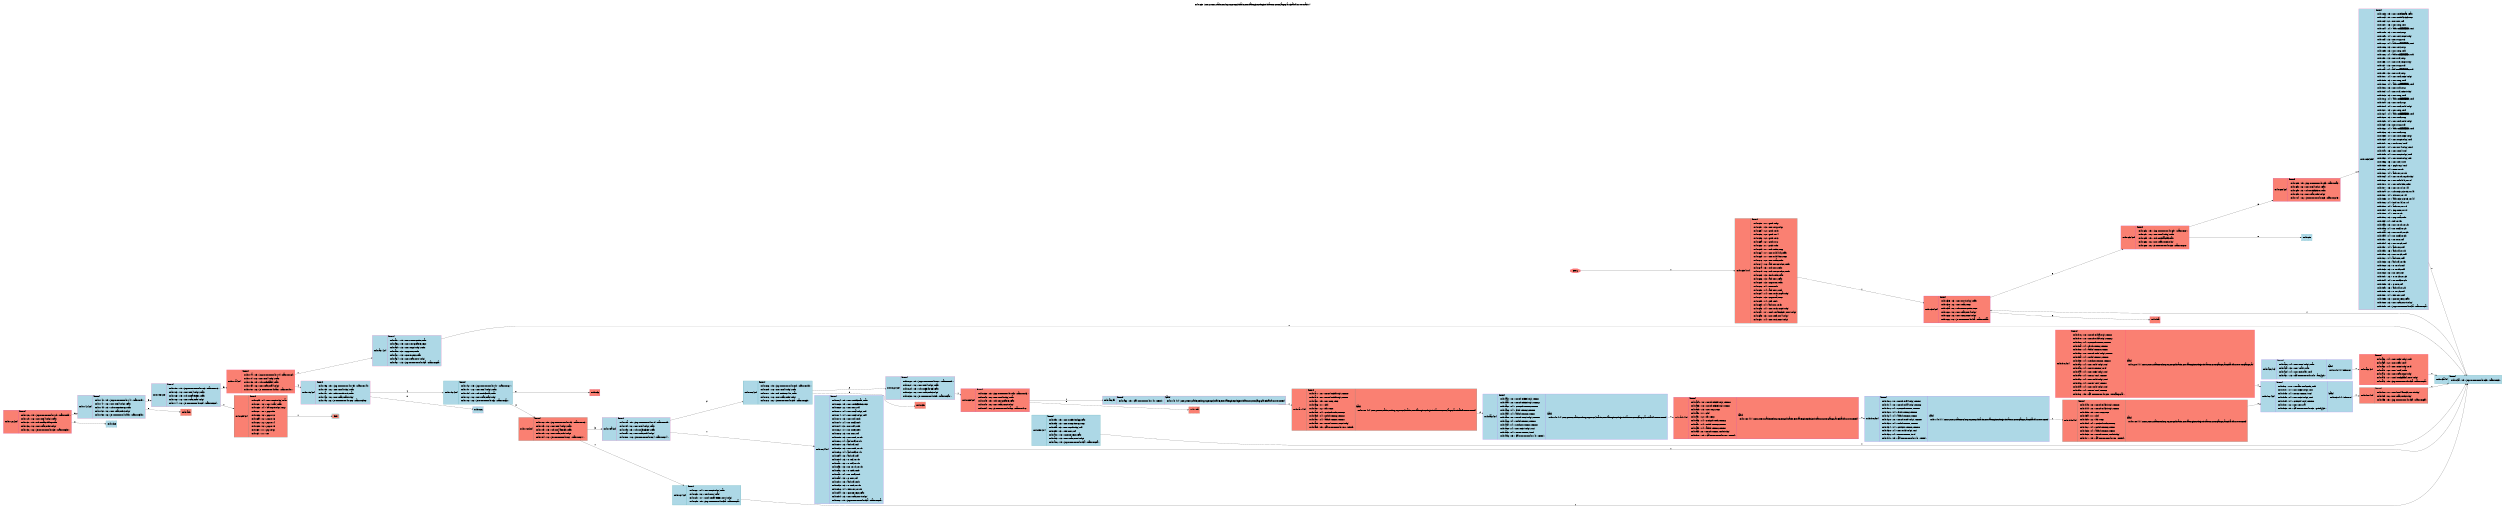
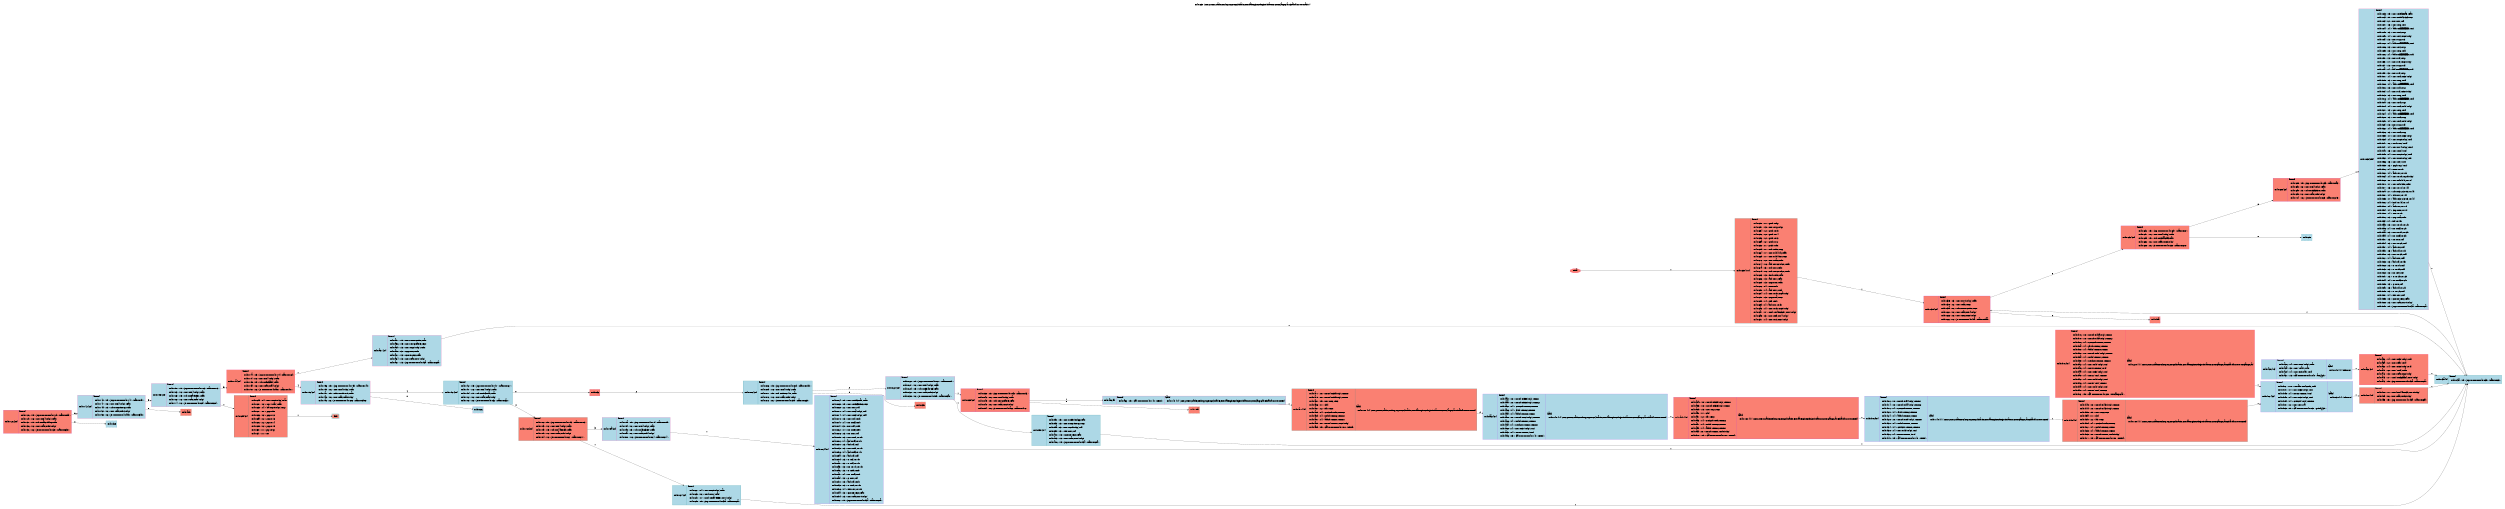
(1575, 271) -> (1575, 271)
(706, 411) -> (671, 393)
none -> (987, 426)
